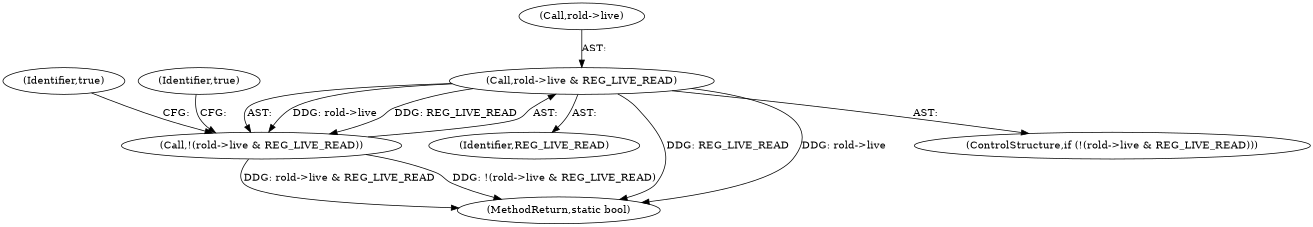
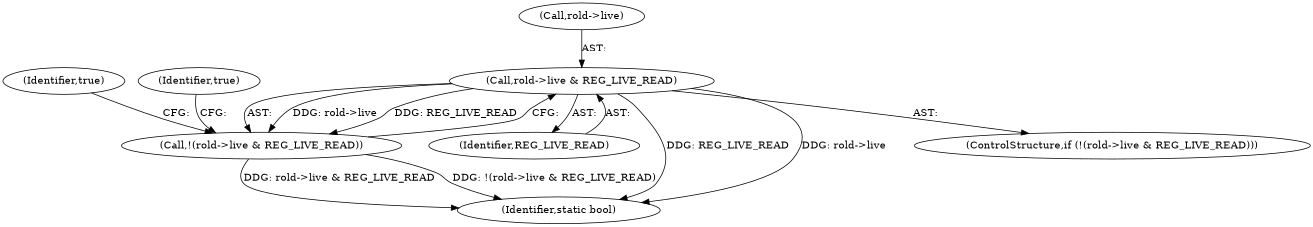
(547, 113) -> (547, 113)
none -> (602, 120)
(559, 210) -> (559, 210)
